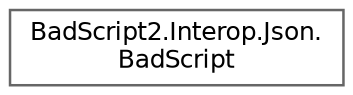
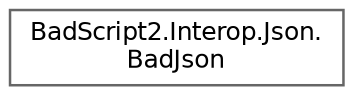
(177, 48) -> (177, 48)
